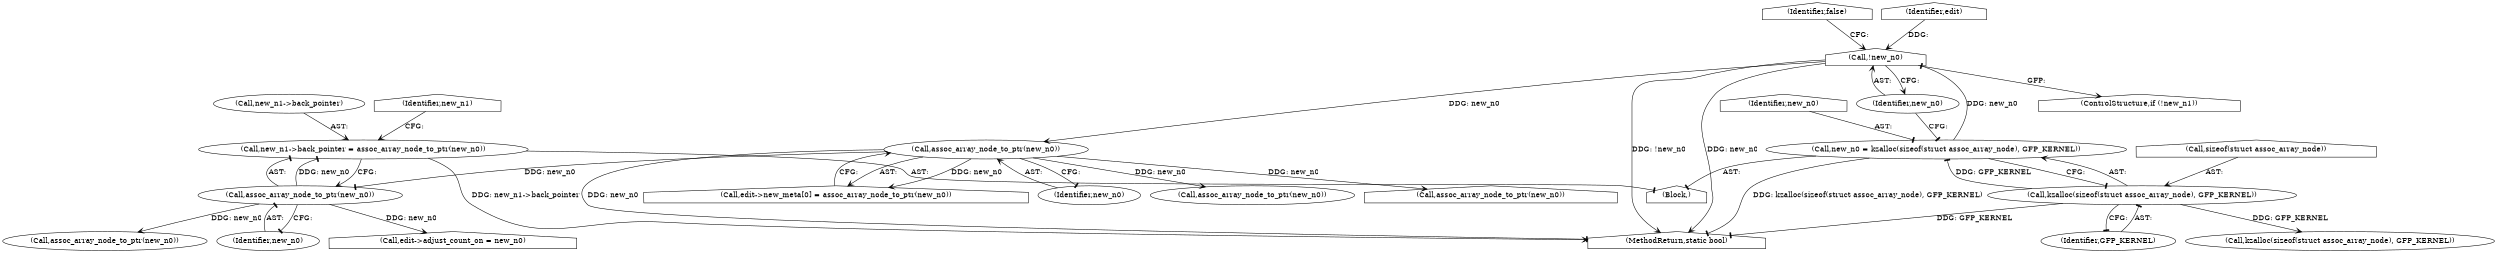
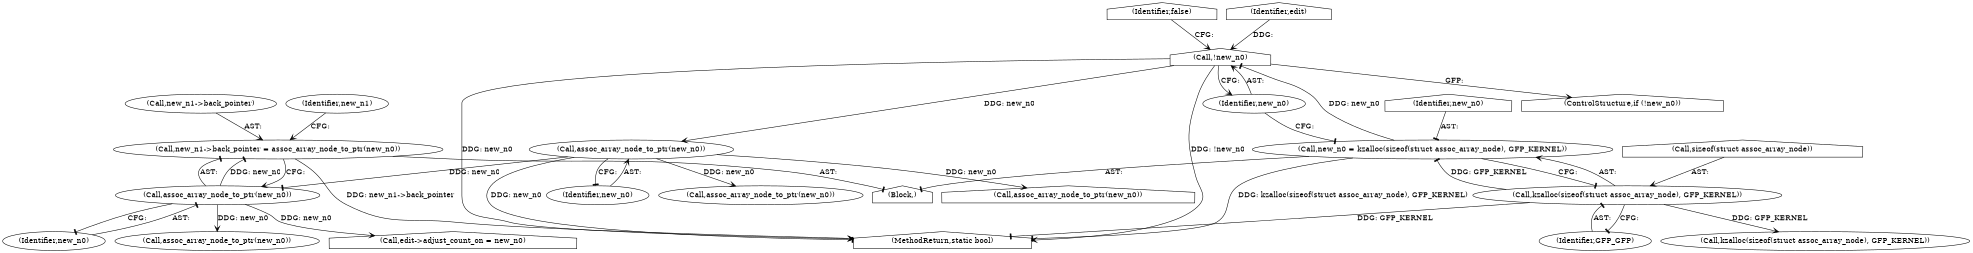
(438, 104) -> (337, 104)
(2139, 104) -> (1623, 104)
(836, 195) -> none
(2108, 241) -> (1595, 241)
